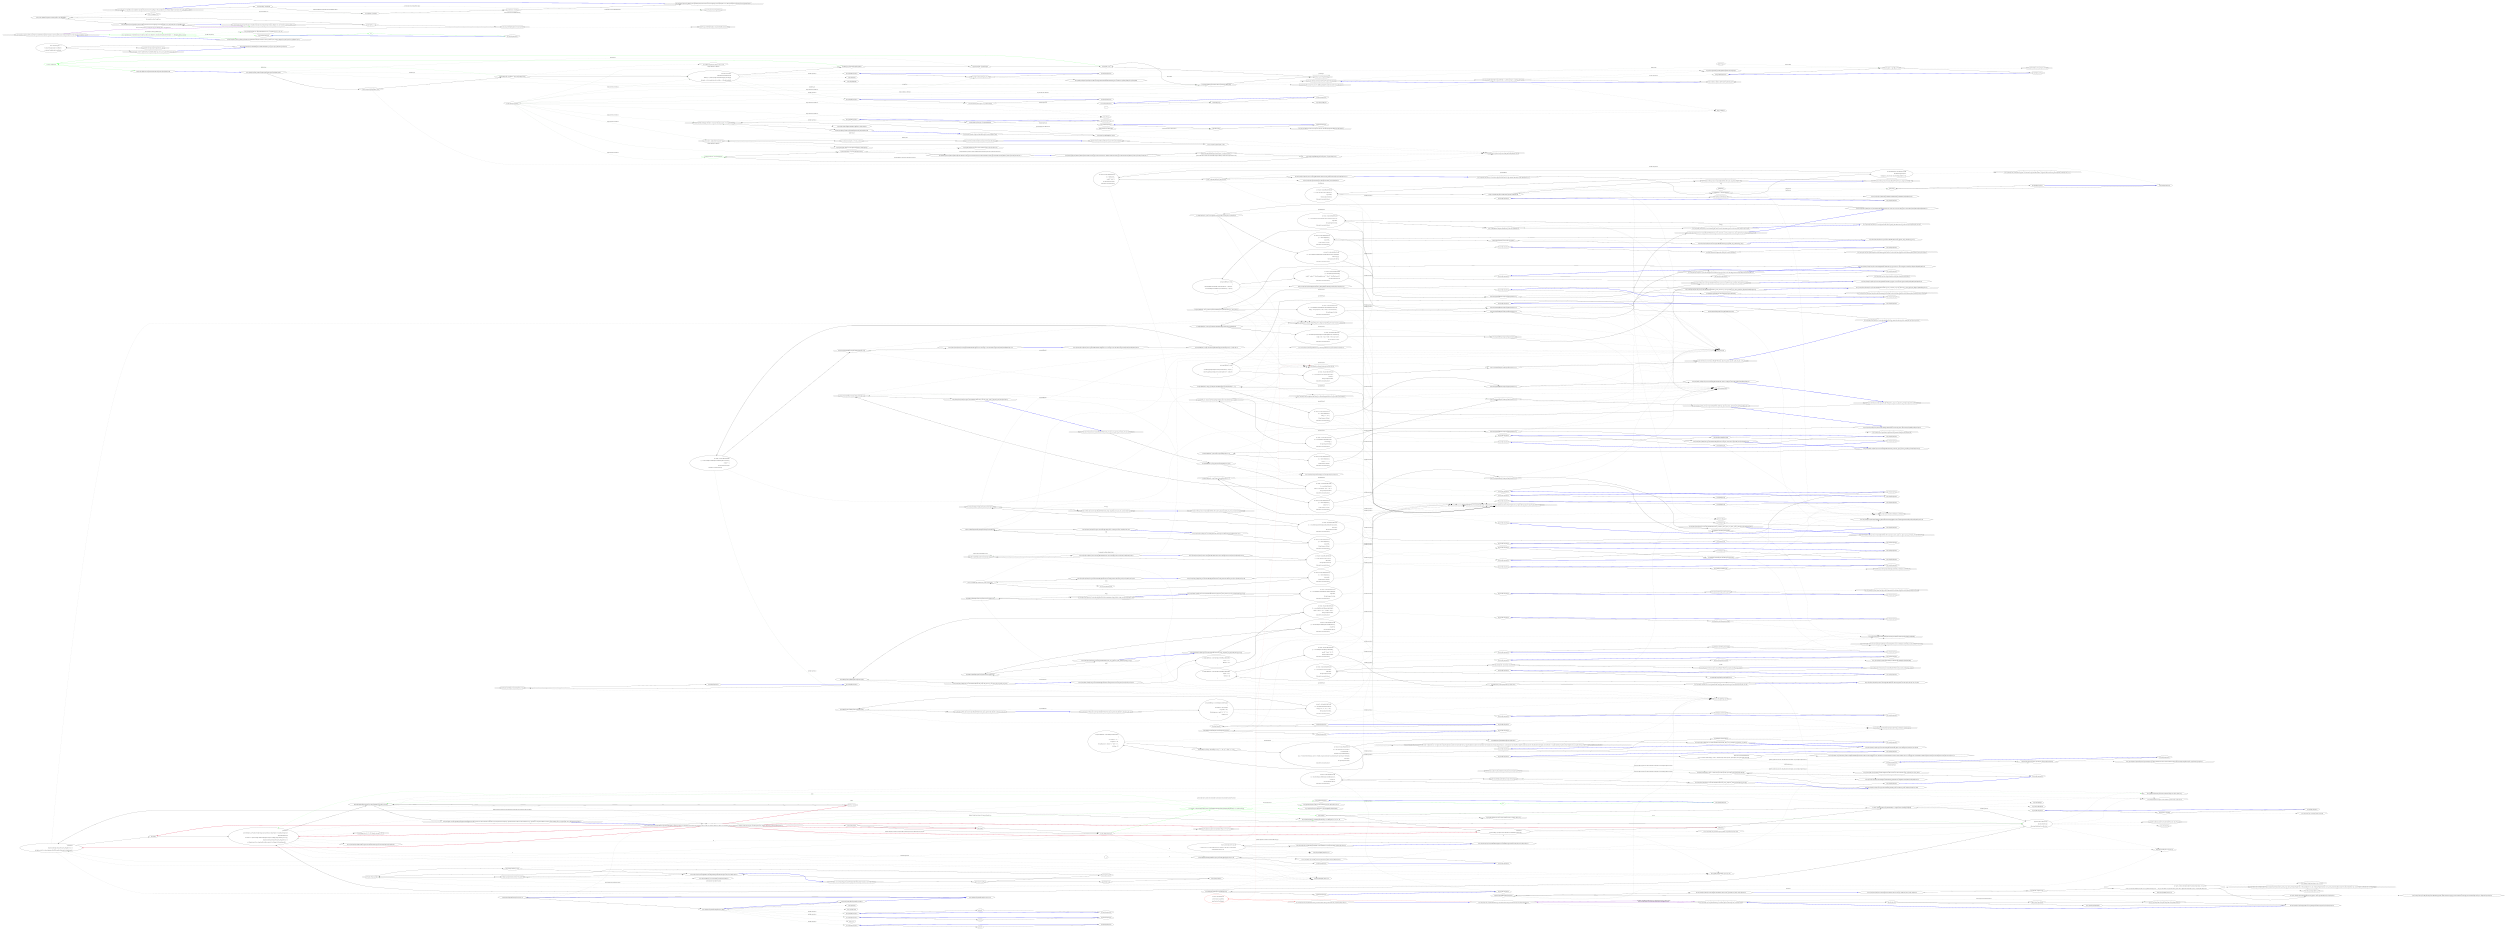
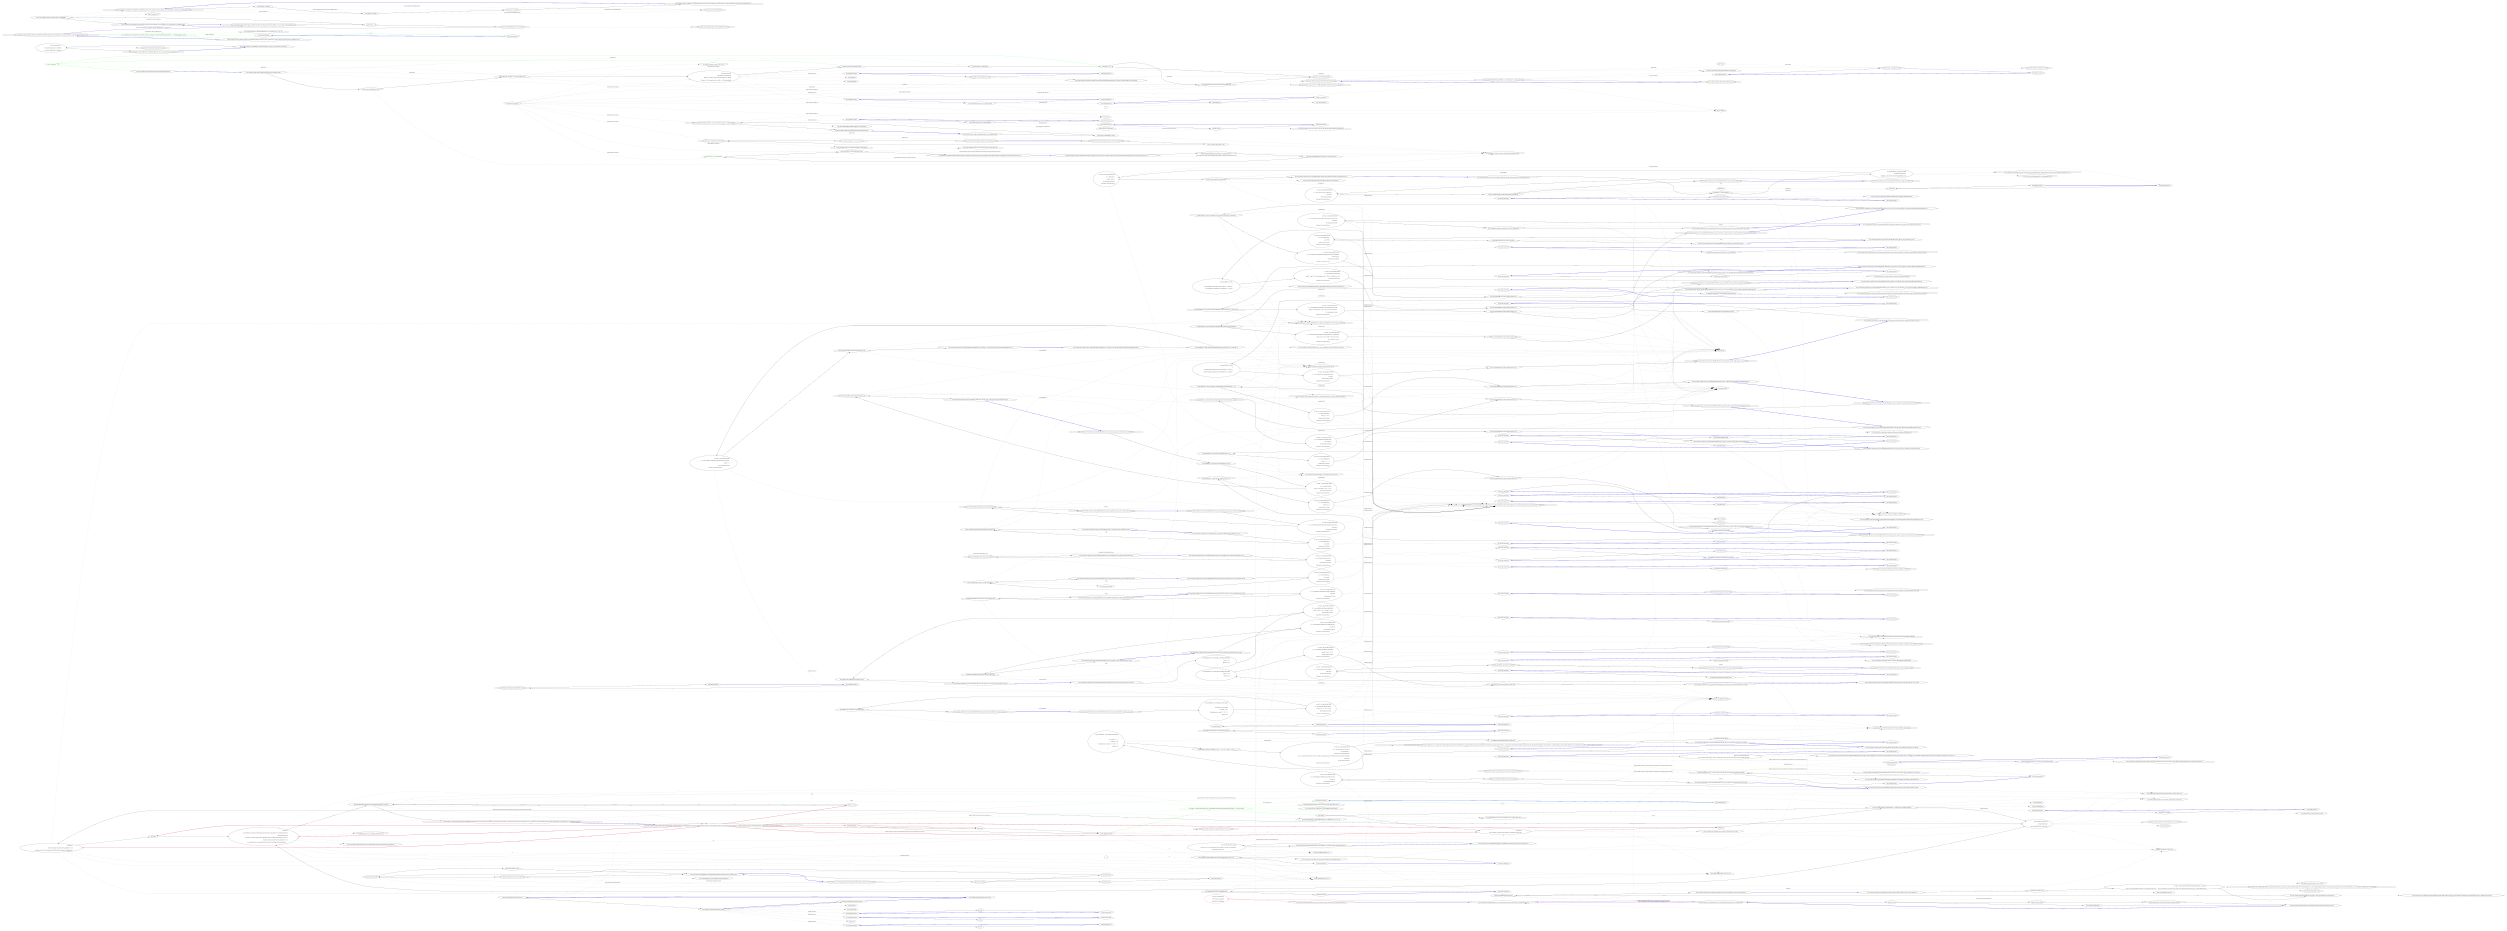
none -> (2037, 176)
